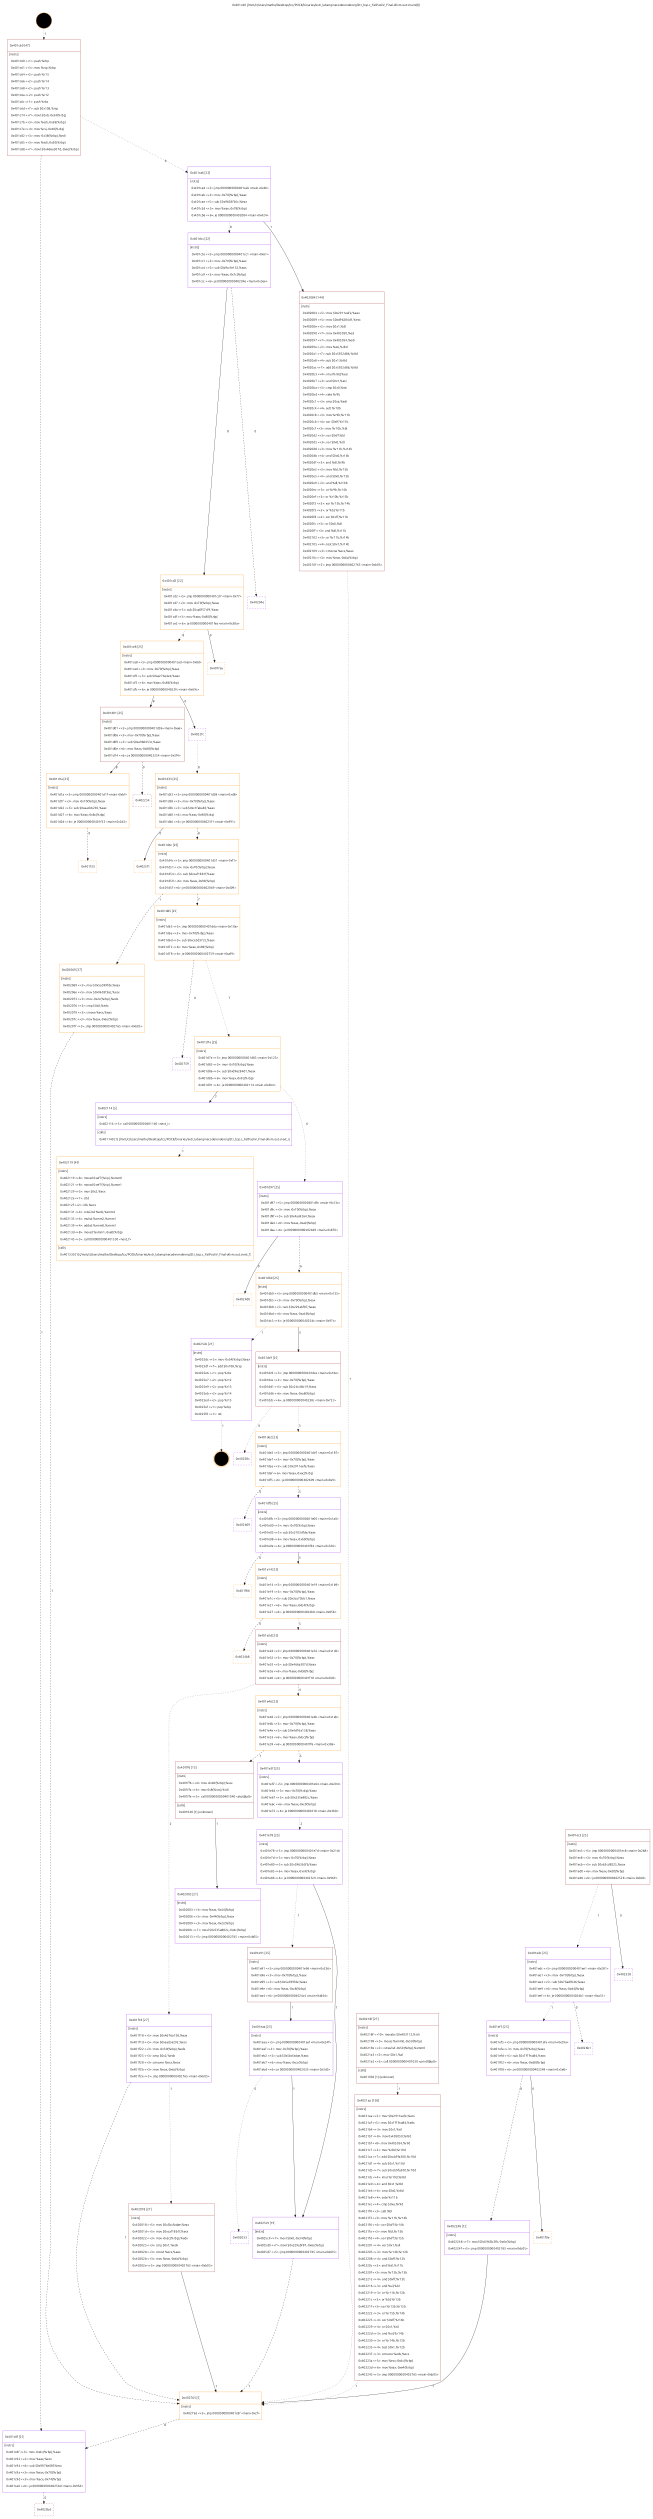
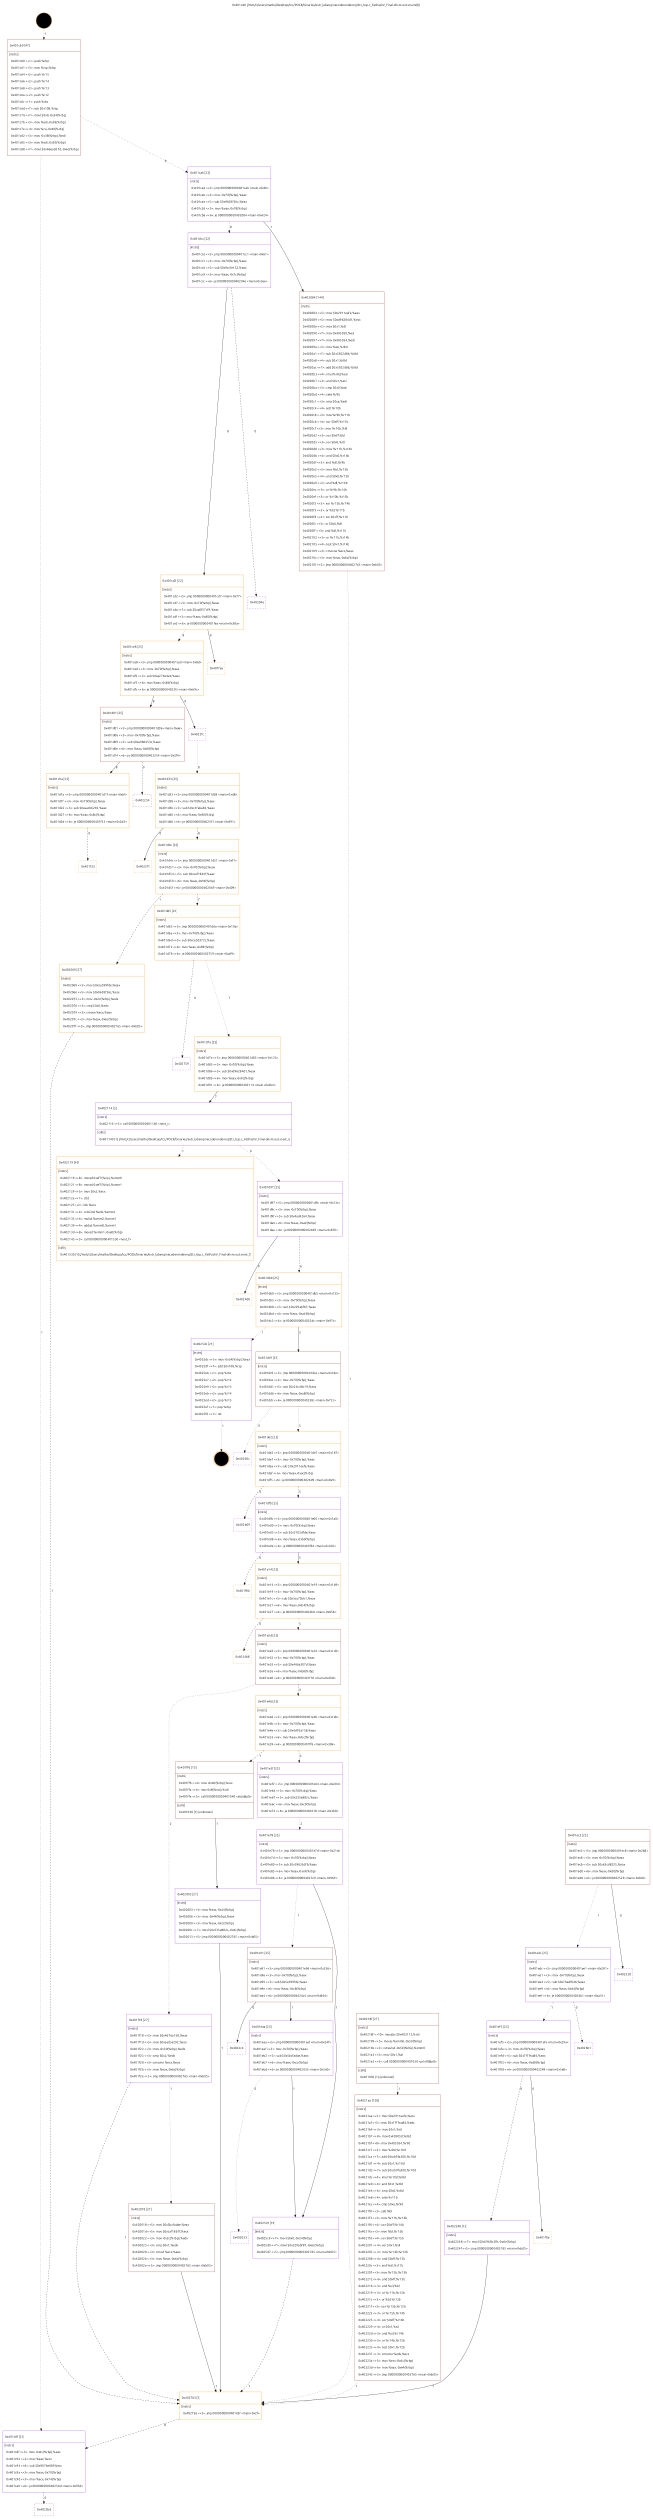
(303, 1130) -> (260, 1161)
(40, 1292) -> (40, 1292)
none -> (236, 2048)
none -> (221, 2167)
